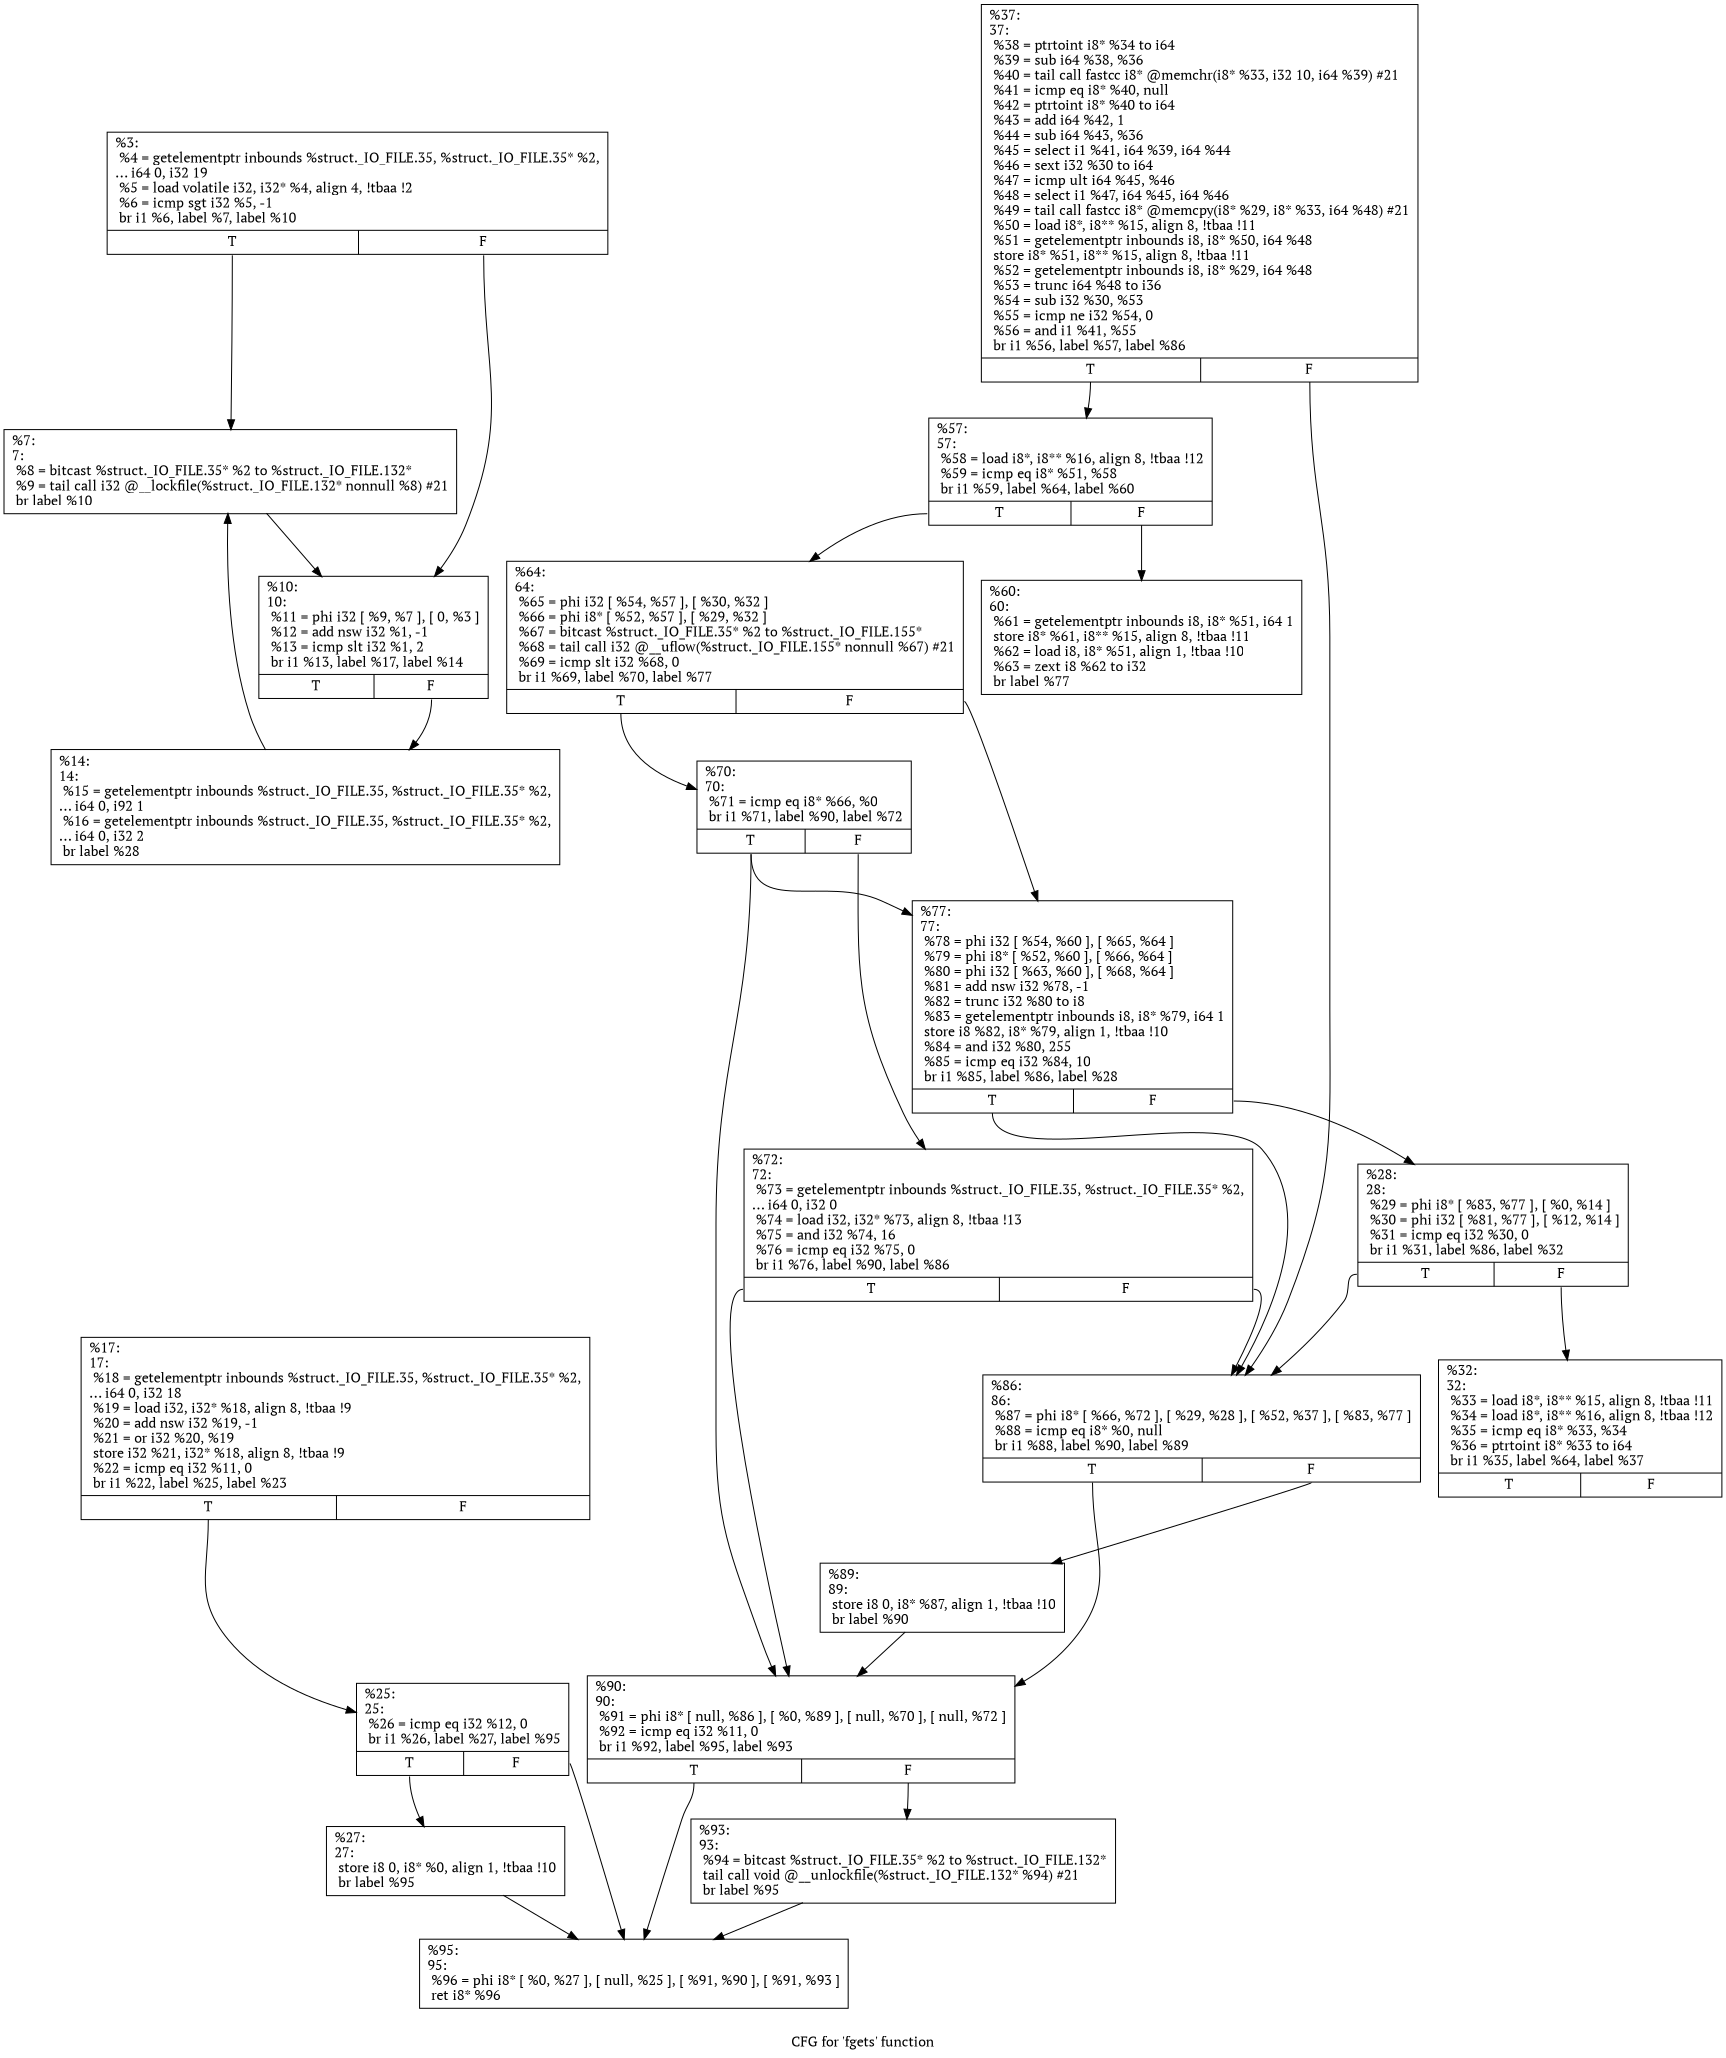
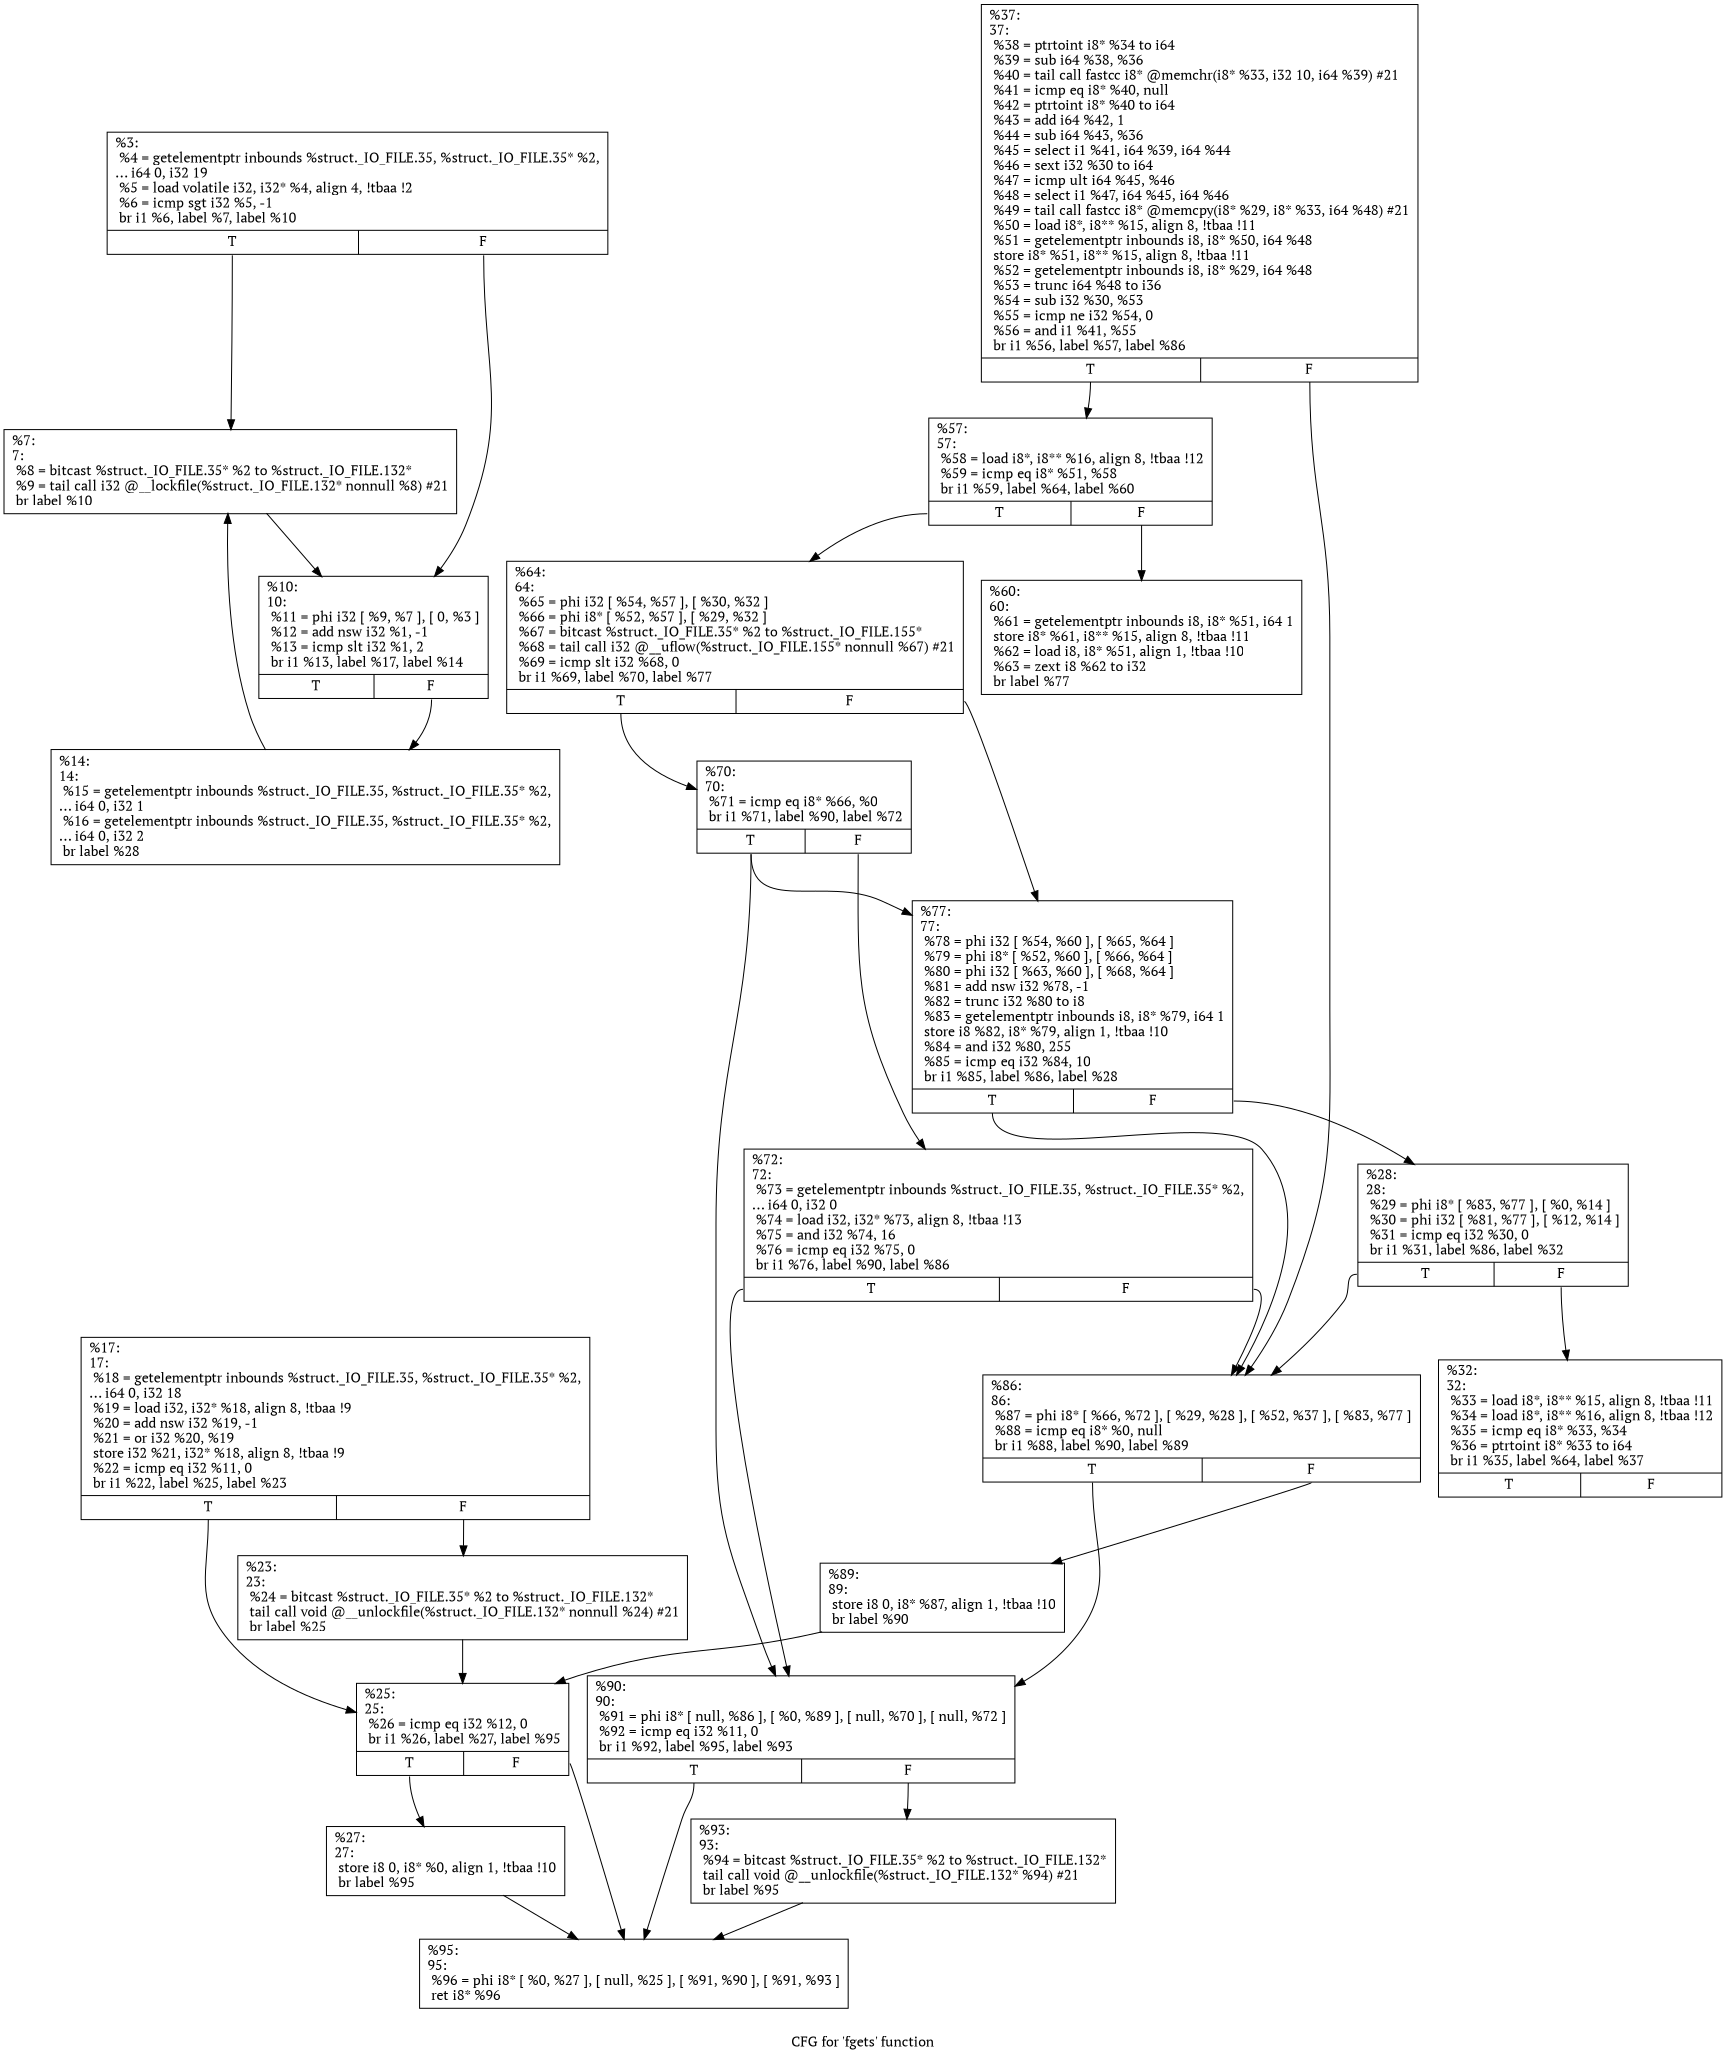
(102, 807) -> (102, 807)
none -> (463, 1598)
(885, 1651) -> (693, 1652)
